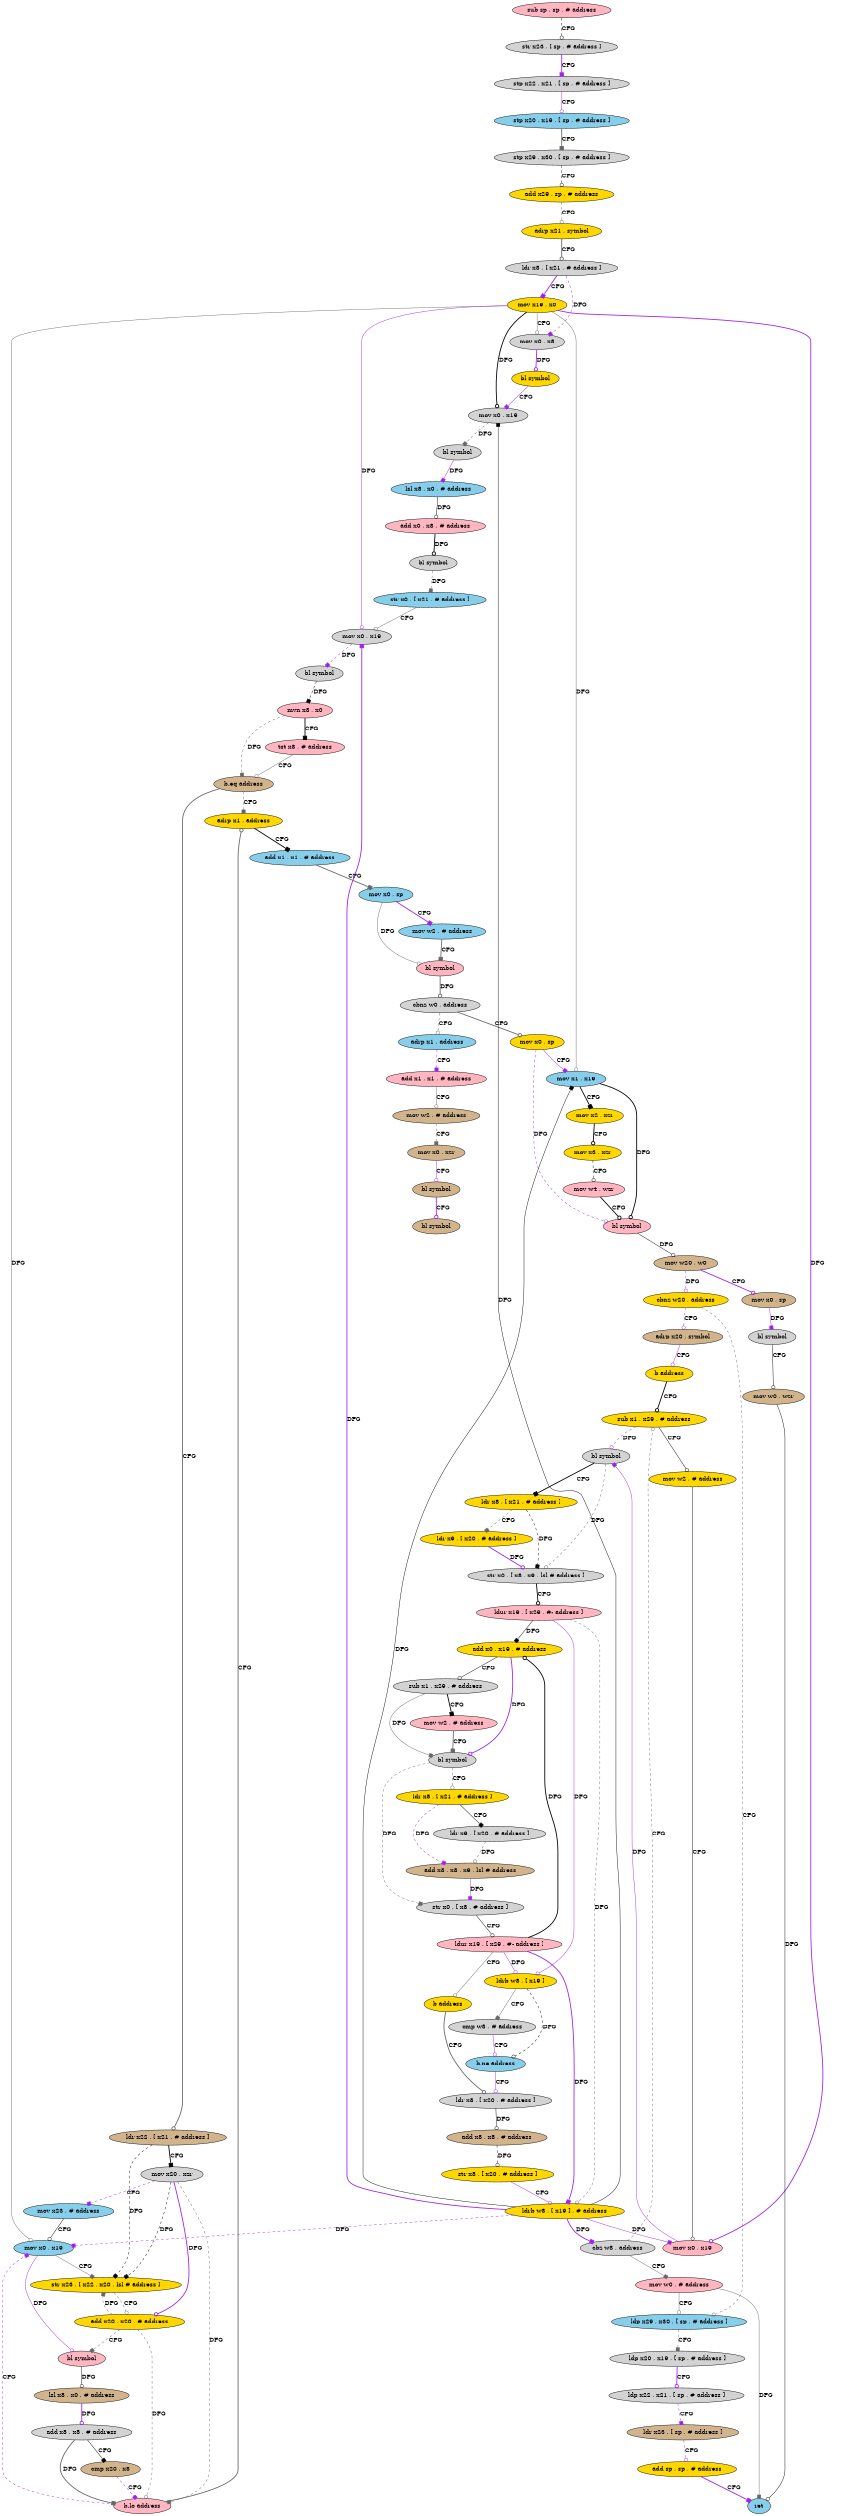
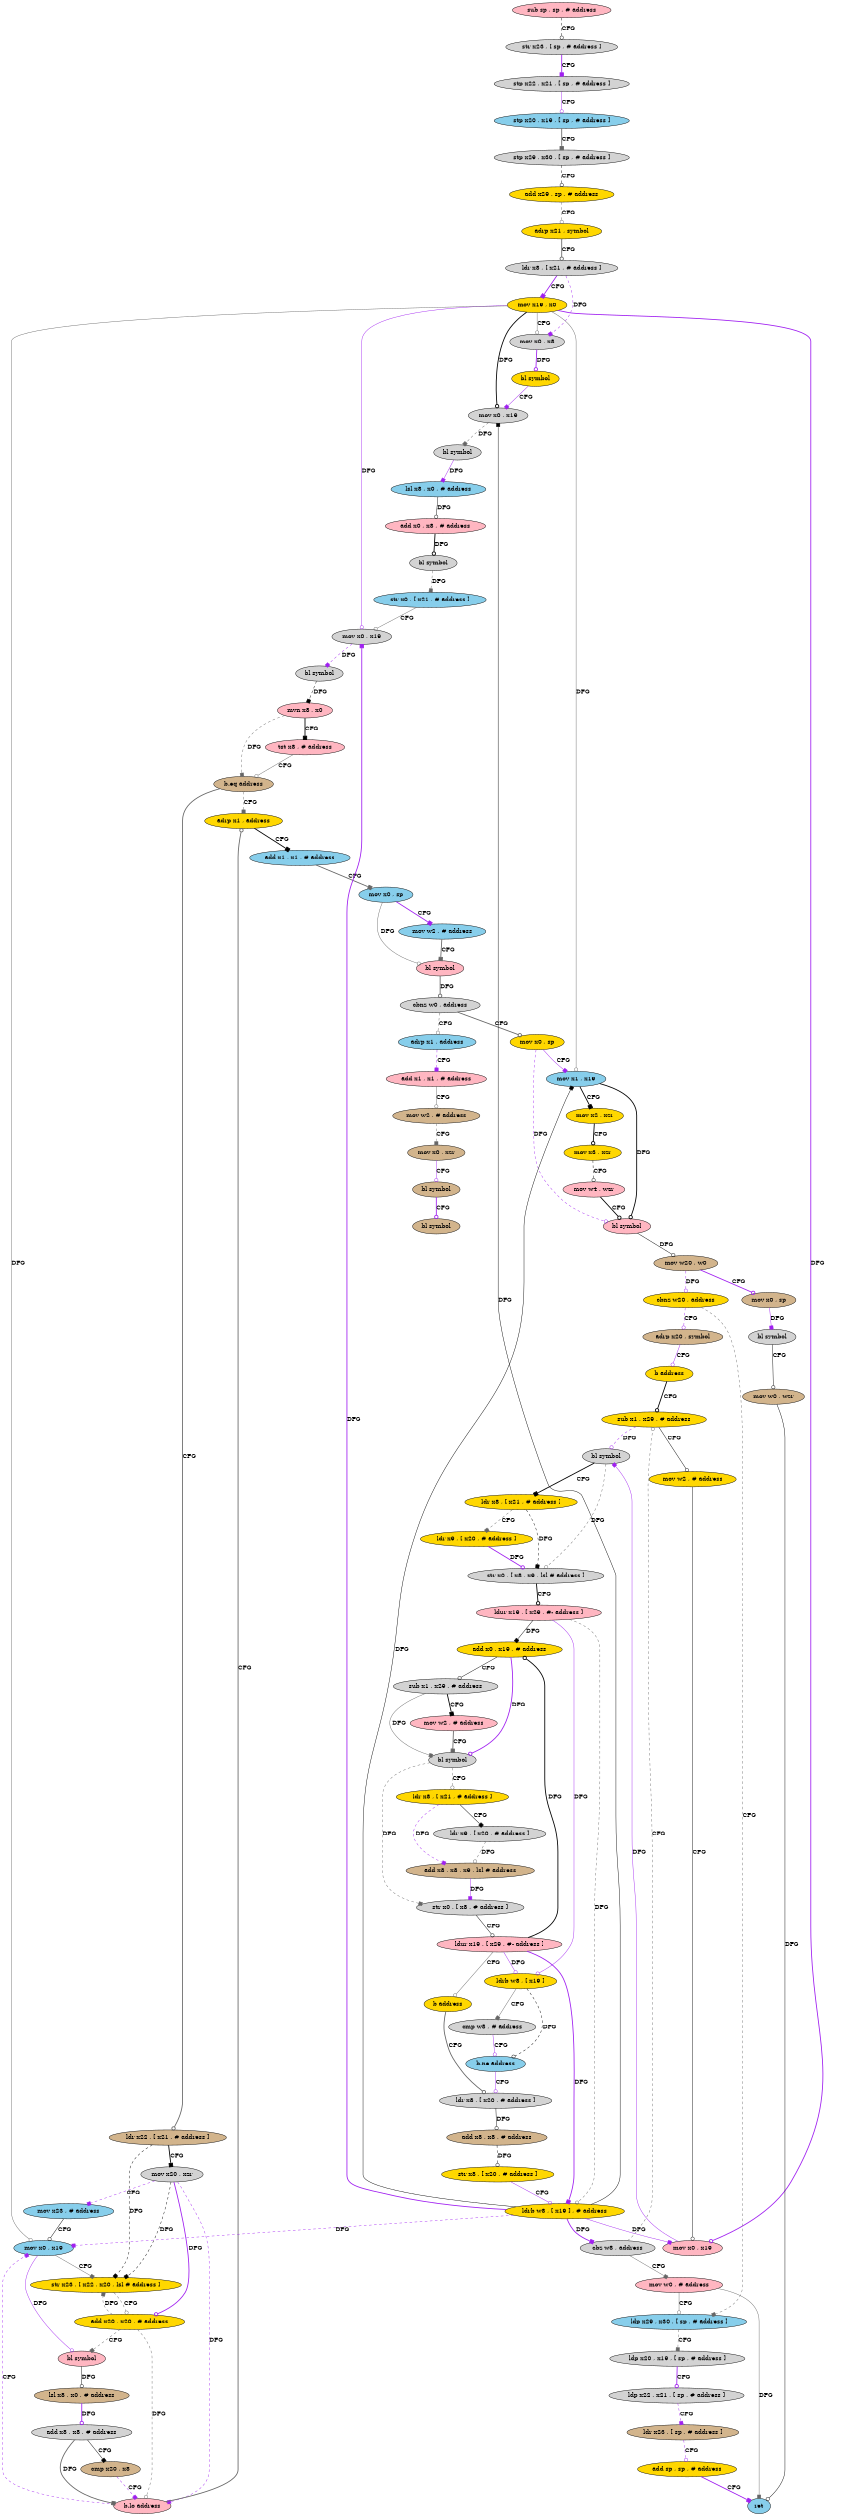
(743, 1810) -> (743, 1810)
(209, 2349) -> (209, 2349)
